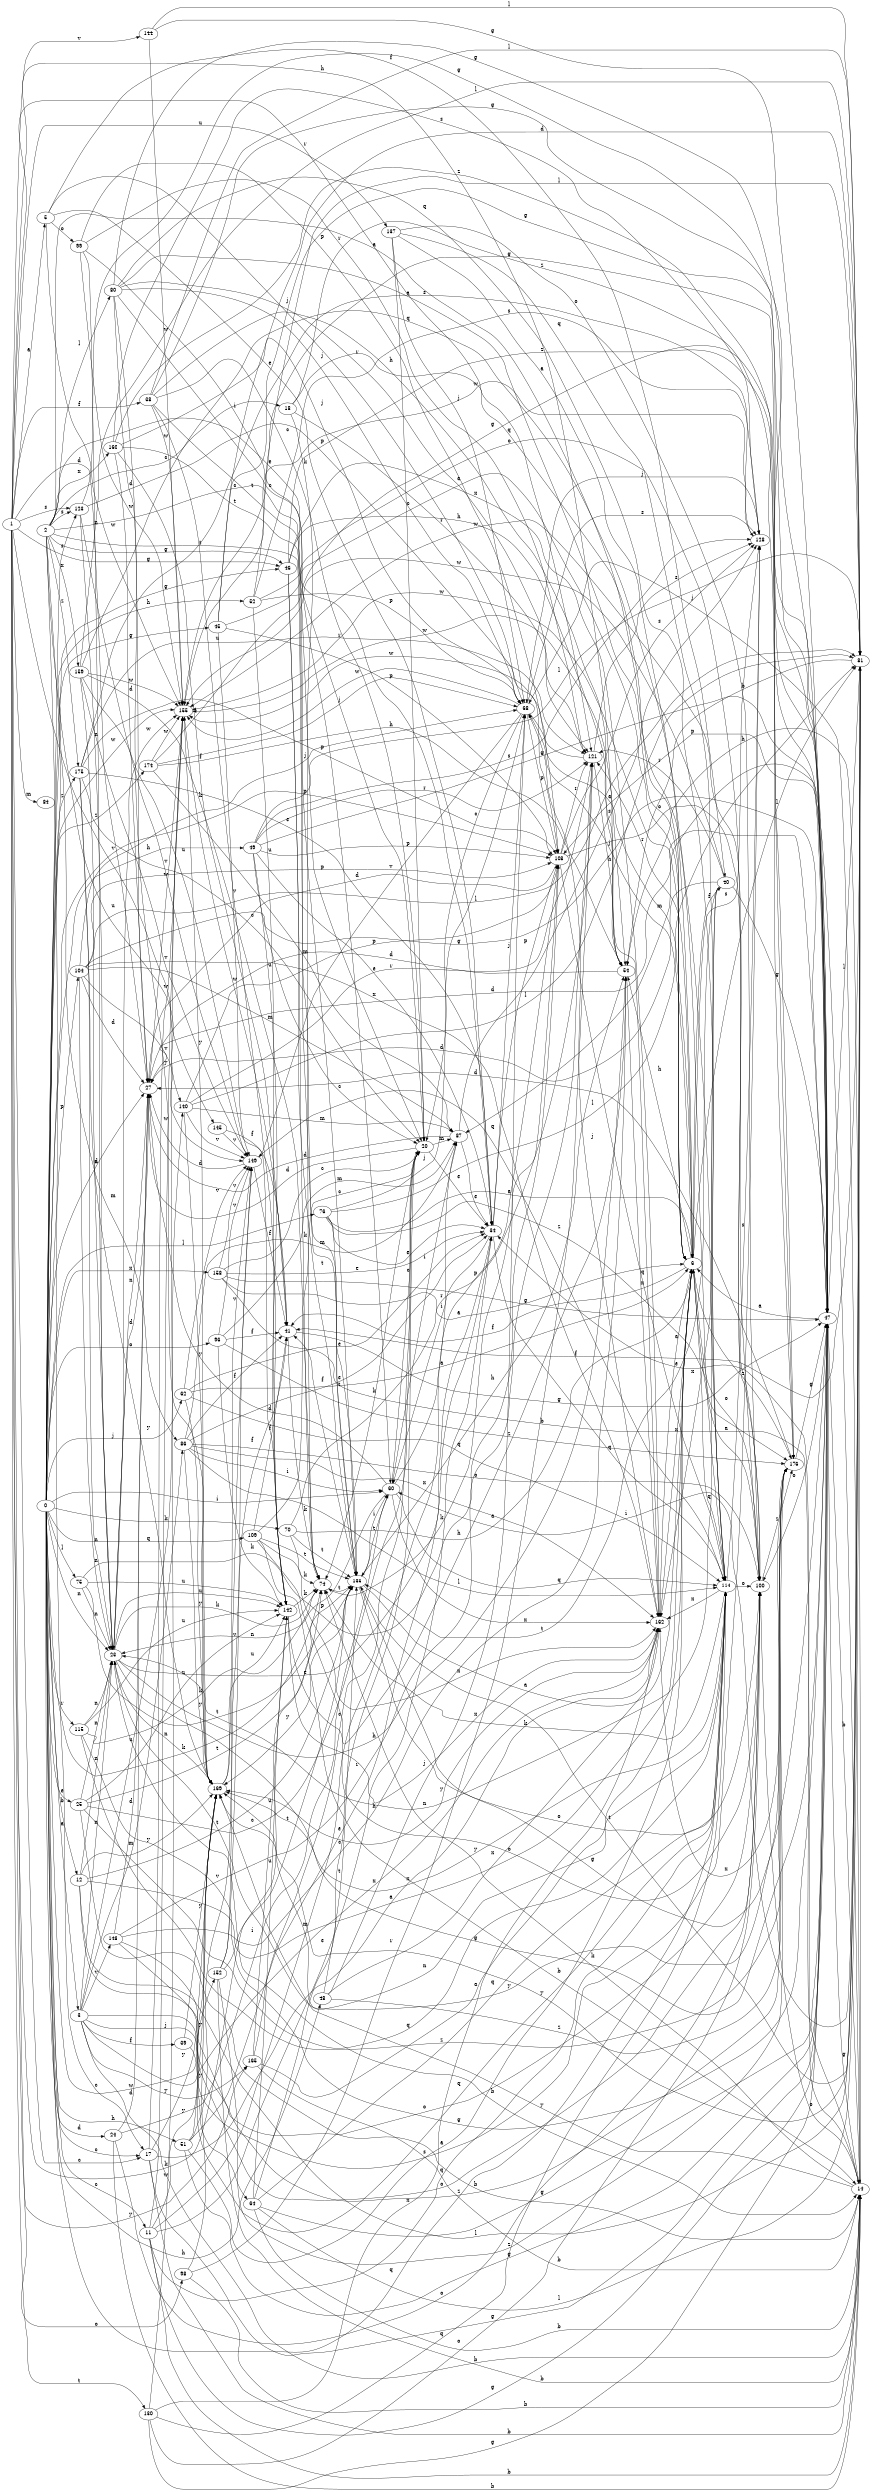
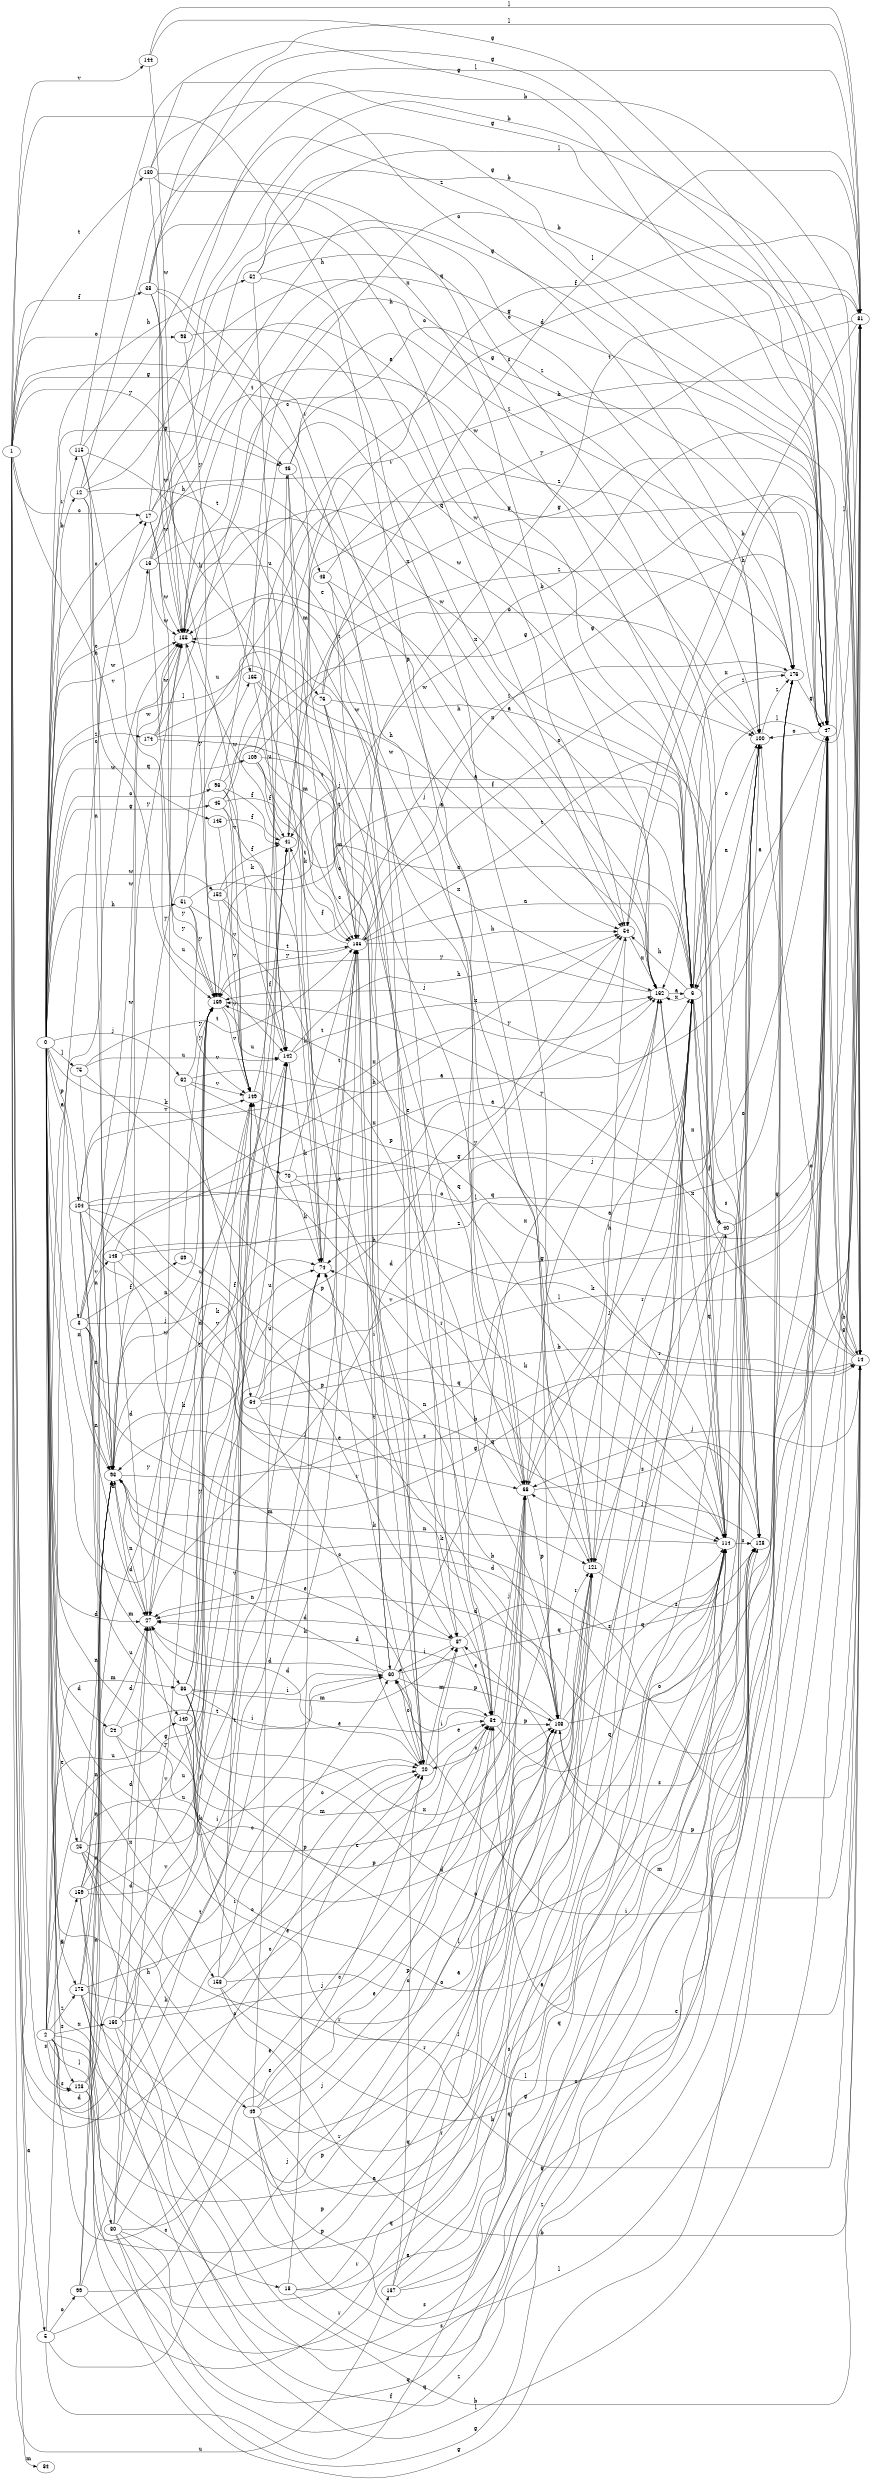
(402, 616) -> (472, 931)
(399, 969) -> (428, 2001)
(113, 1655) -> (113, 1475)
(148, 2233) -> (148, 564)
